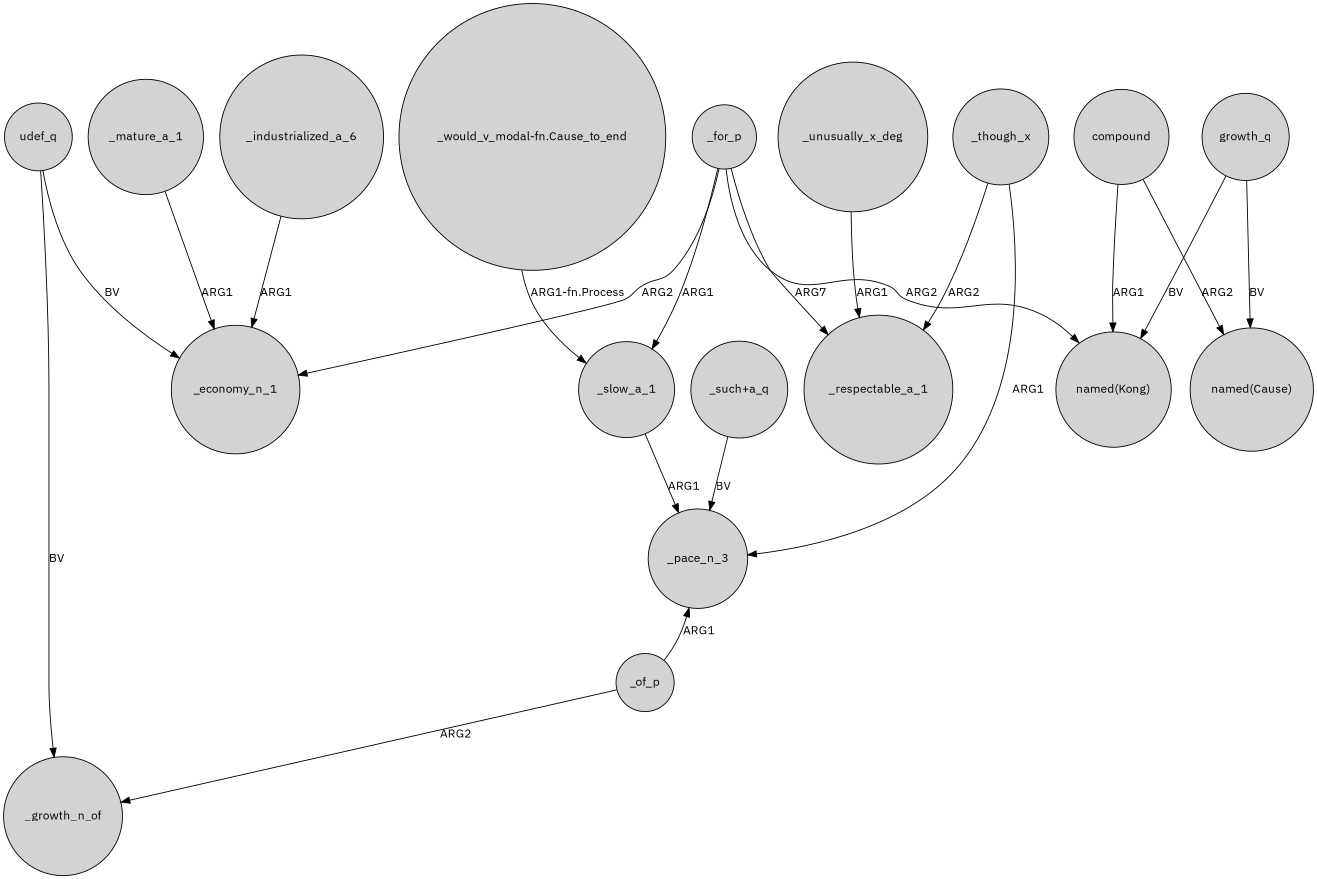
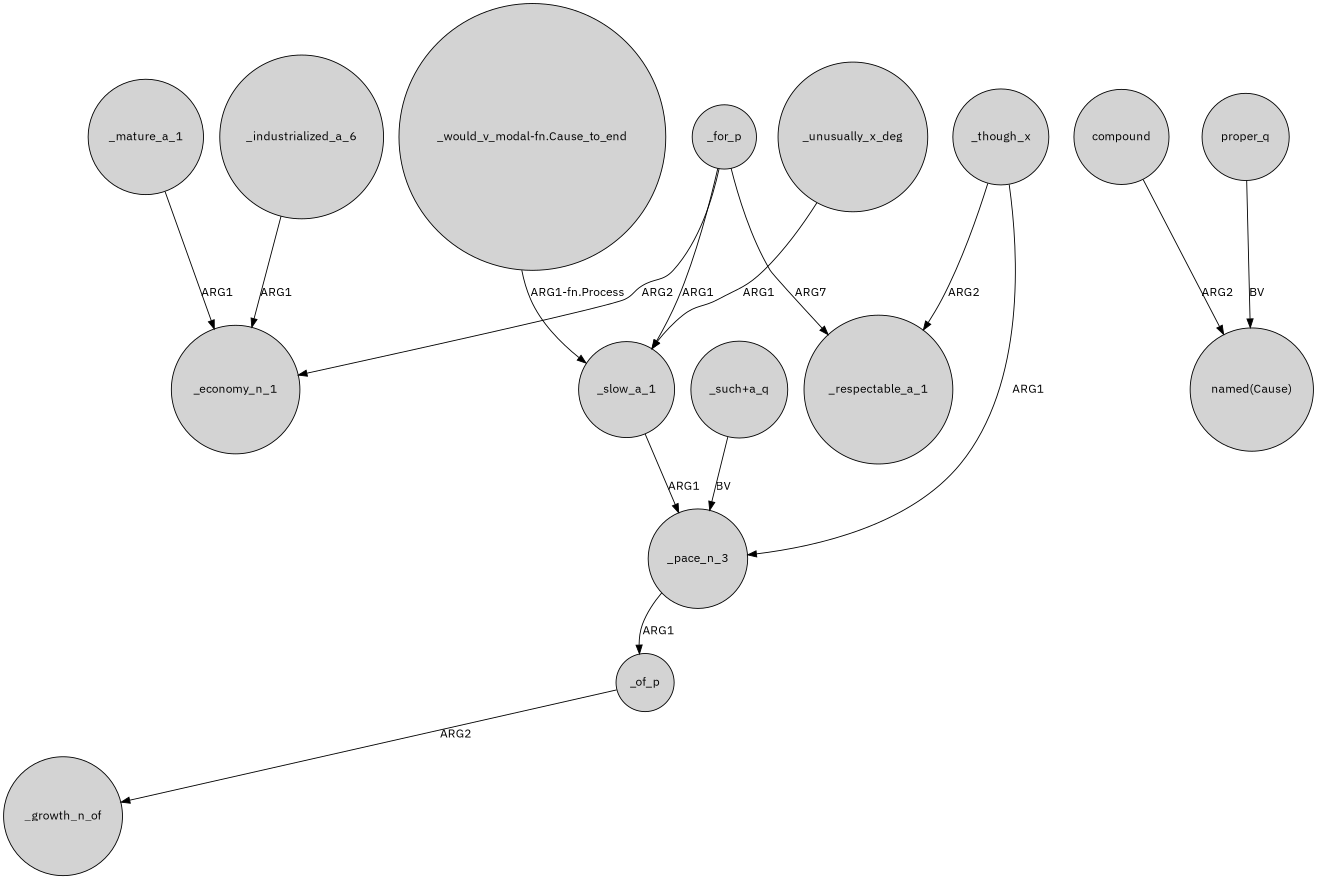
(38, 137) -> none
(1246, 137) -> (1246, 137)
(853, 260) -> (747, 284)
(1114, 390) -> none
(678, 639) -> (646, 617)
